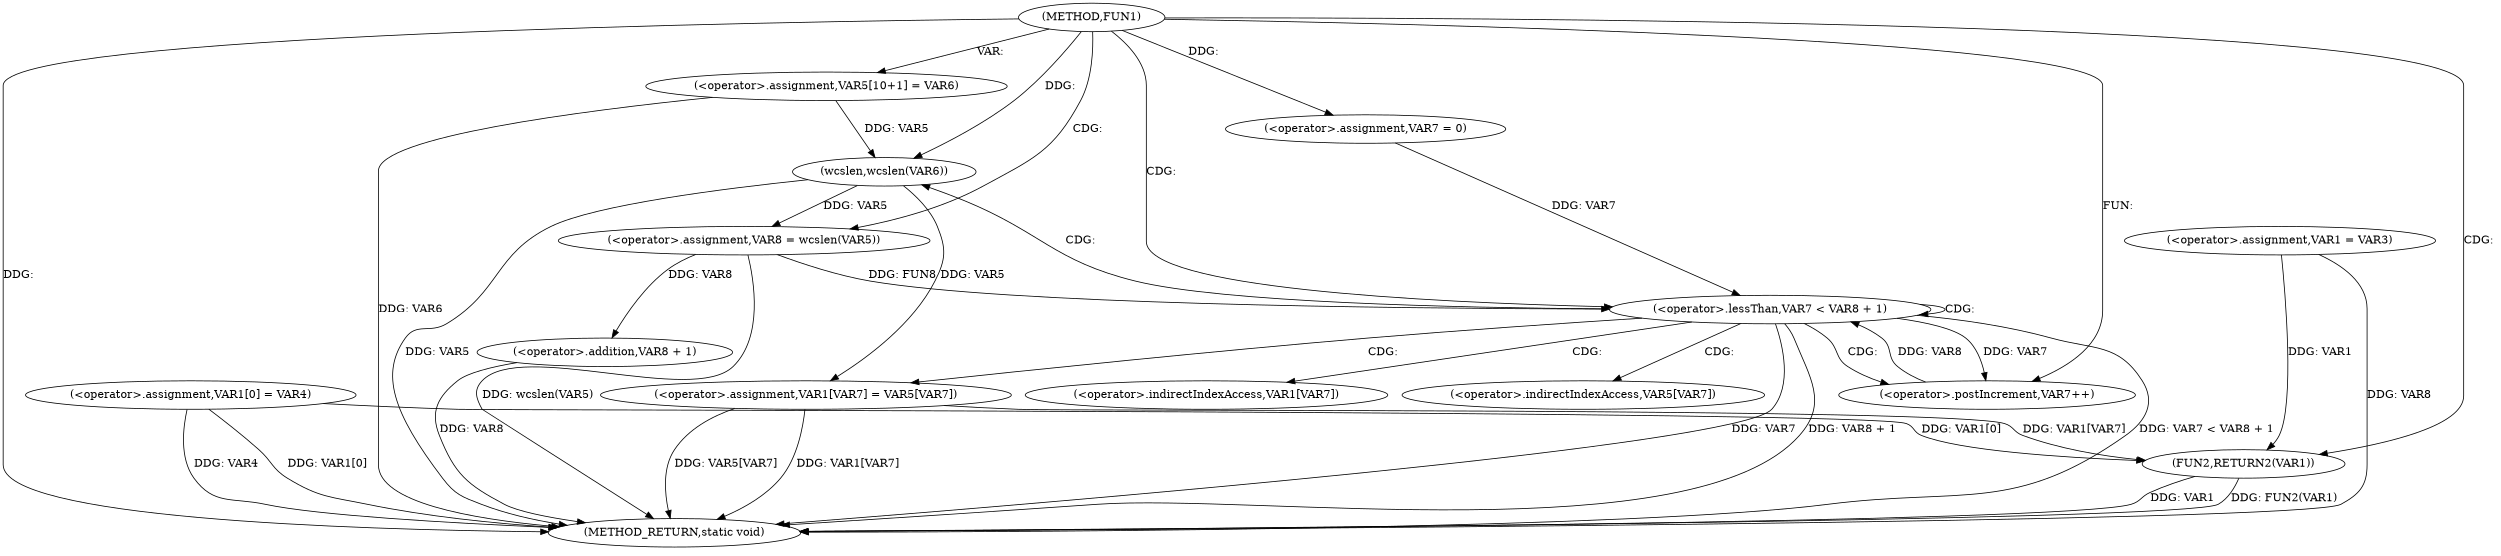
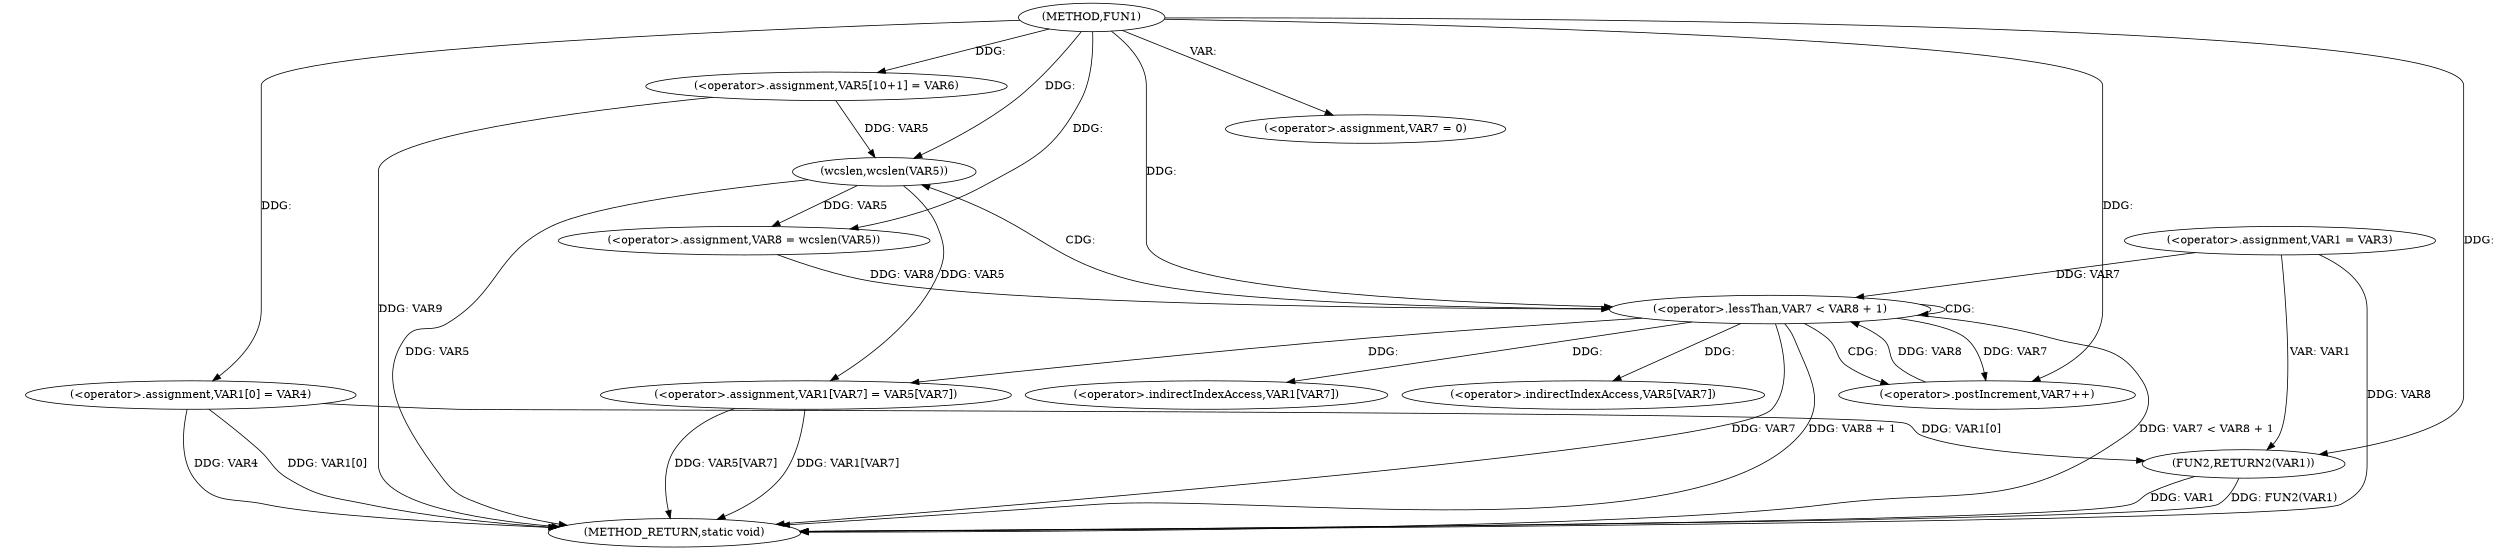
(992, 52) -> (992, 52)
(1205, 52) -> (1205, 52)
(45, 67) -> (486, 47)
(1090, 129) -> (1090, 129)
(884, 172) -> (884, 172)
(1163, 172) -> (1163, 172)
(2120, 206) -> (2120, 206)
(1564, 218) -> (2029, 275)
(2481, 241) -> (2481, 241)
(902, 275) -> (902, 275)
(411, 310) -> (411, 310)
(605, 352) -> none
(1385, 352) -> (1385, 352)
(1589, 352) -> (1589, 352)
(1721, 352) -> (1721, 352)
(2320, 352) -> (2320, 352)
(553, 368) -> none
(1544, 411) -> none
